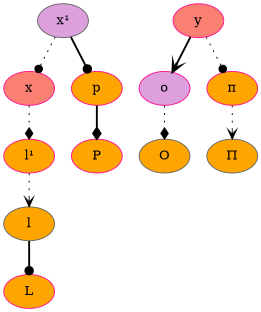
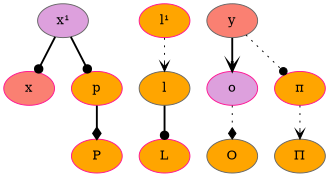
(198, 21) -> (232, 21)
(48, 51) -> (48, 51)
(29, 117) -> none
